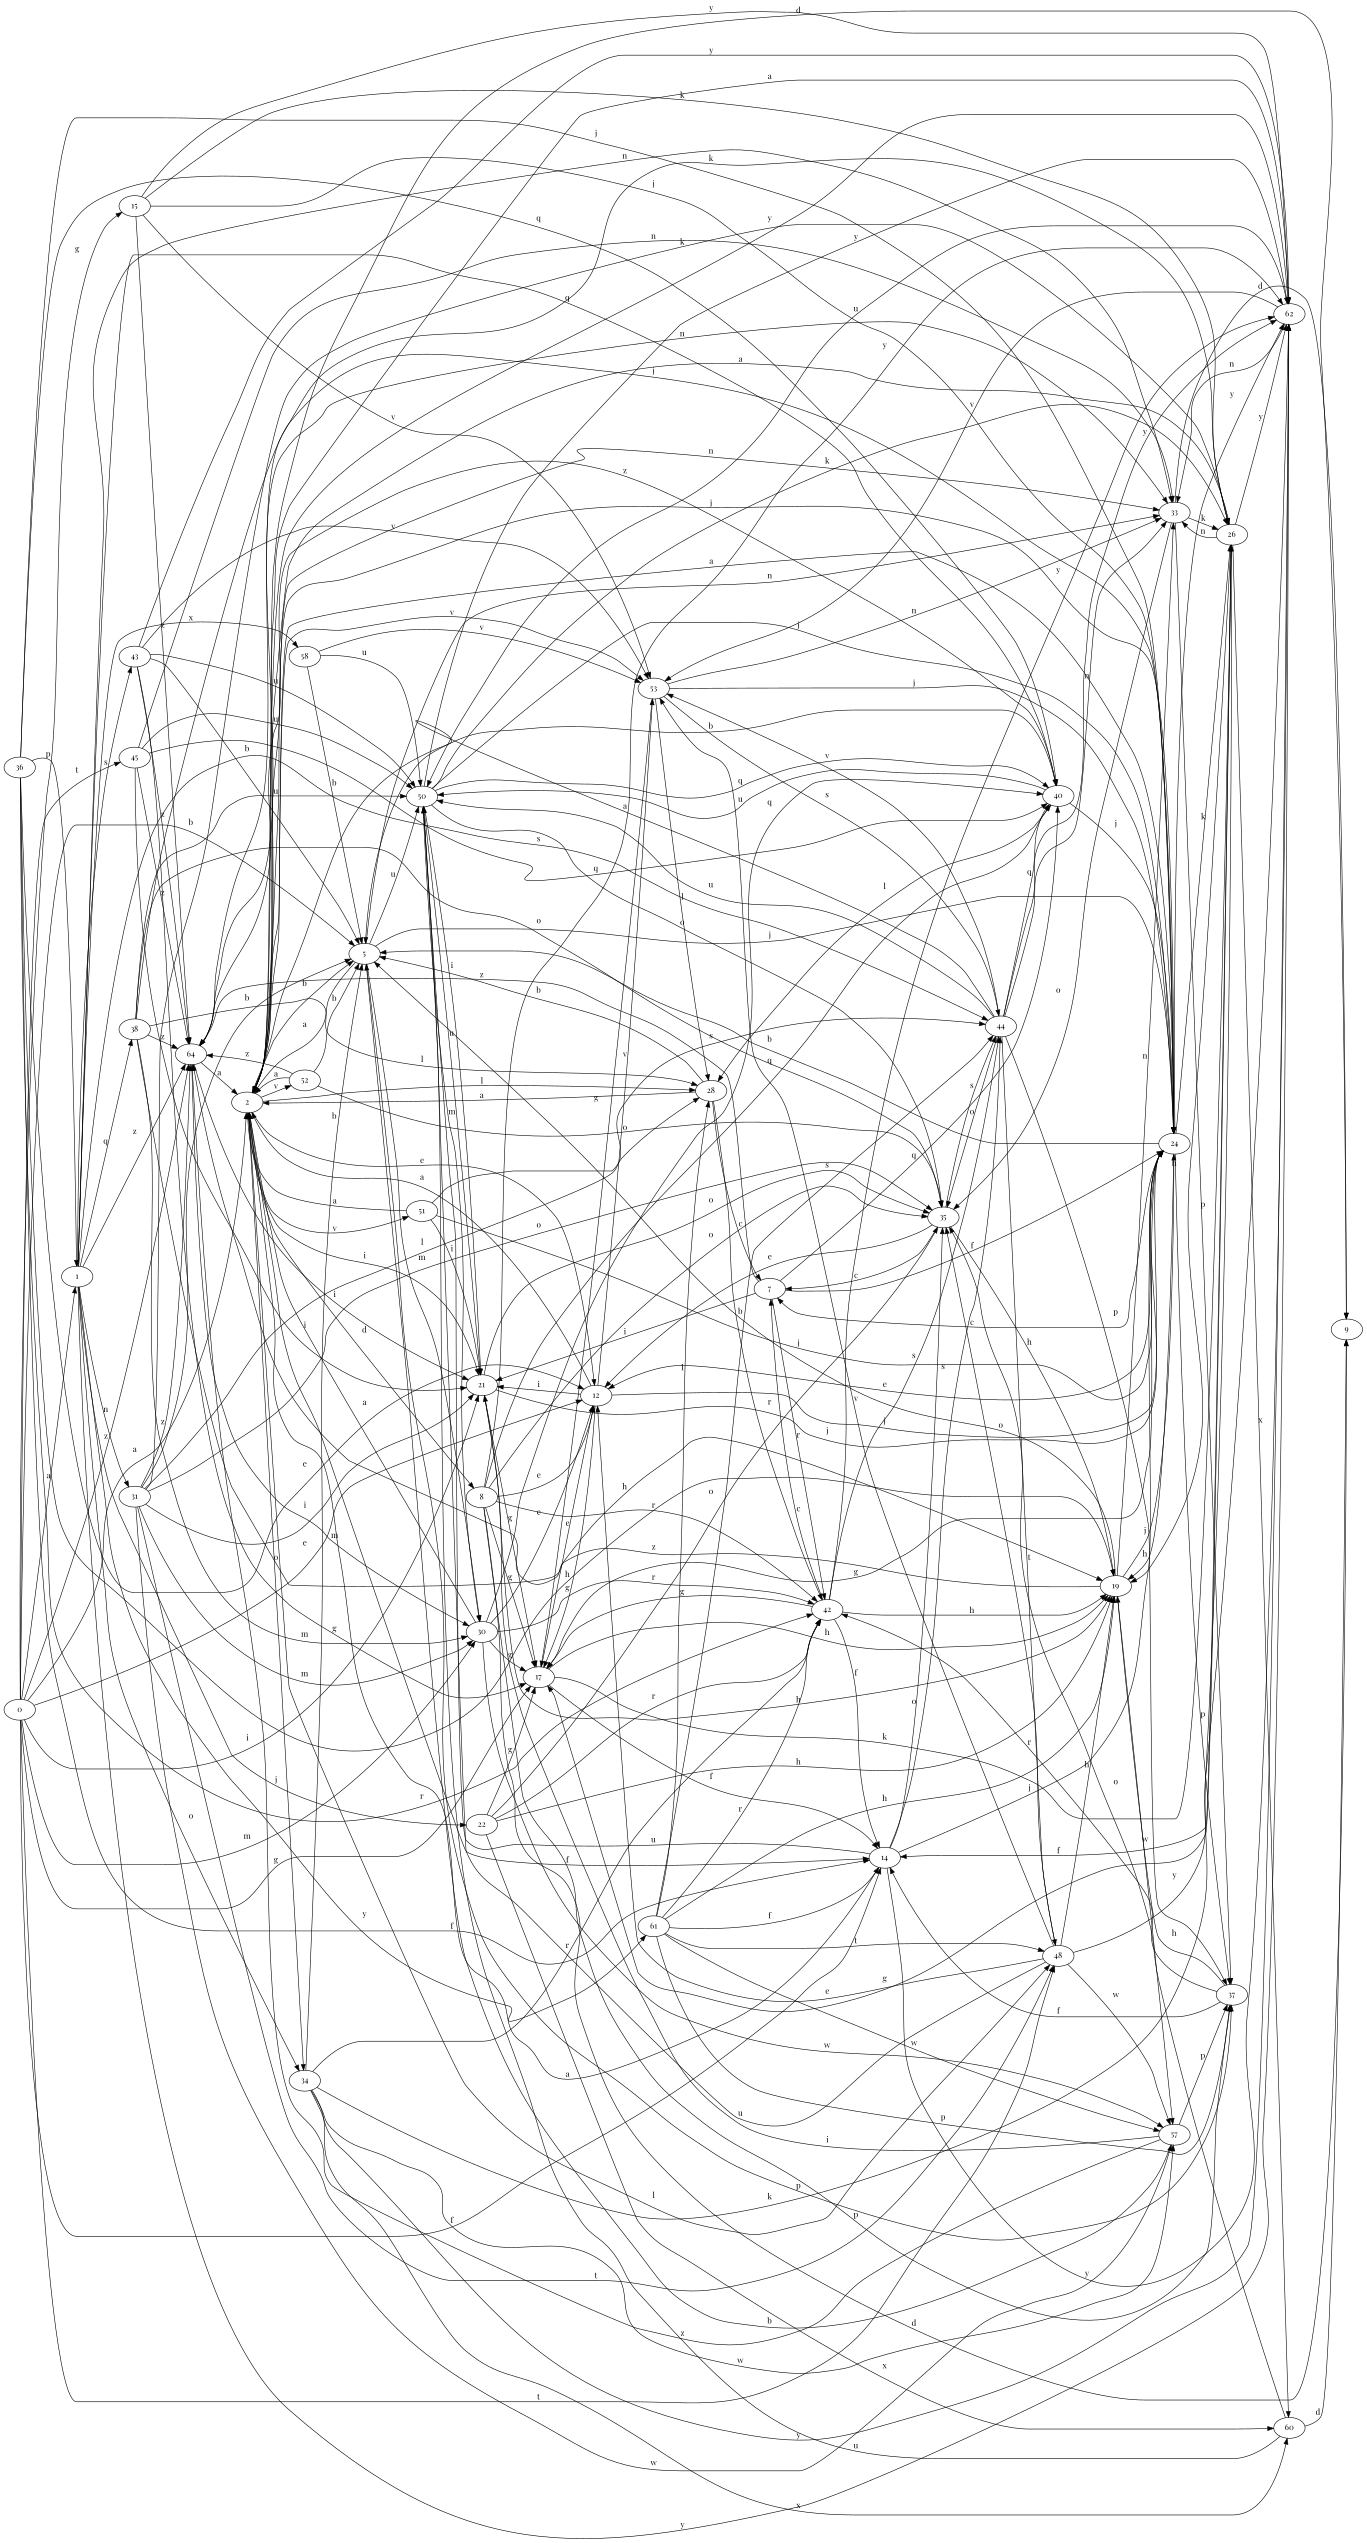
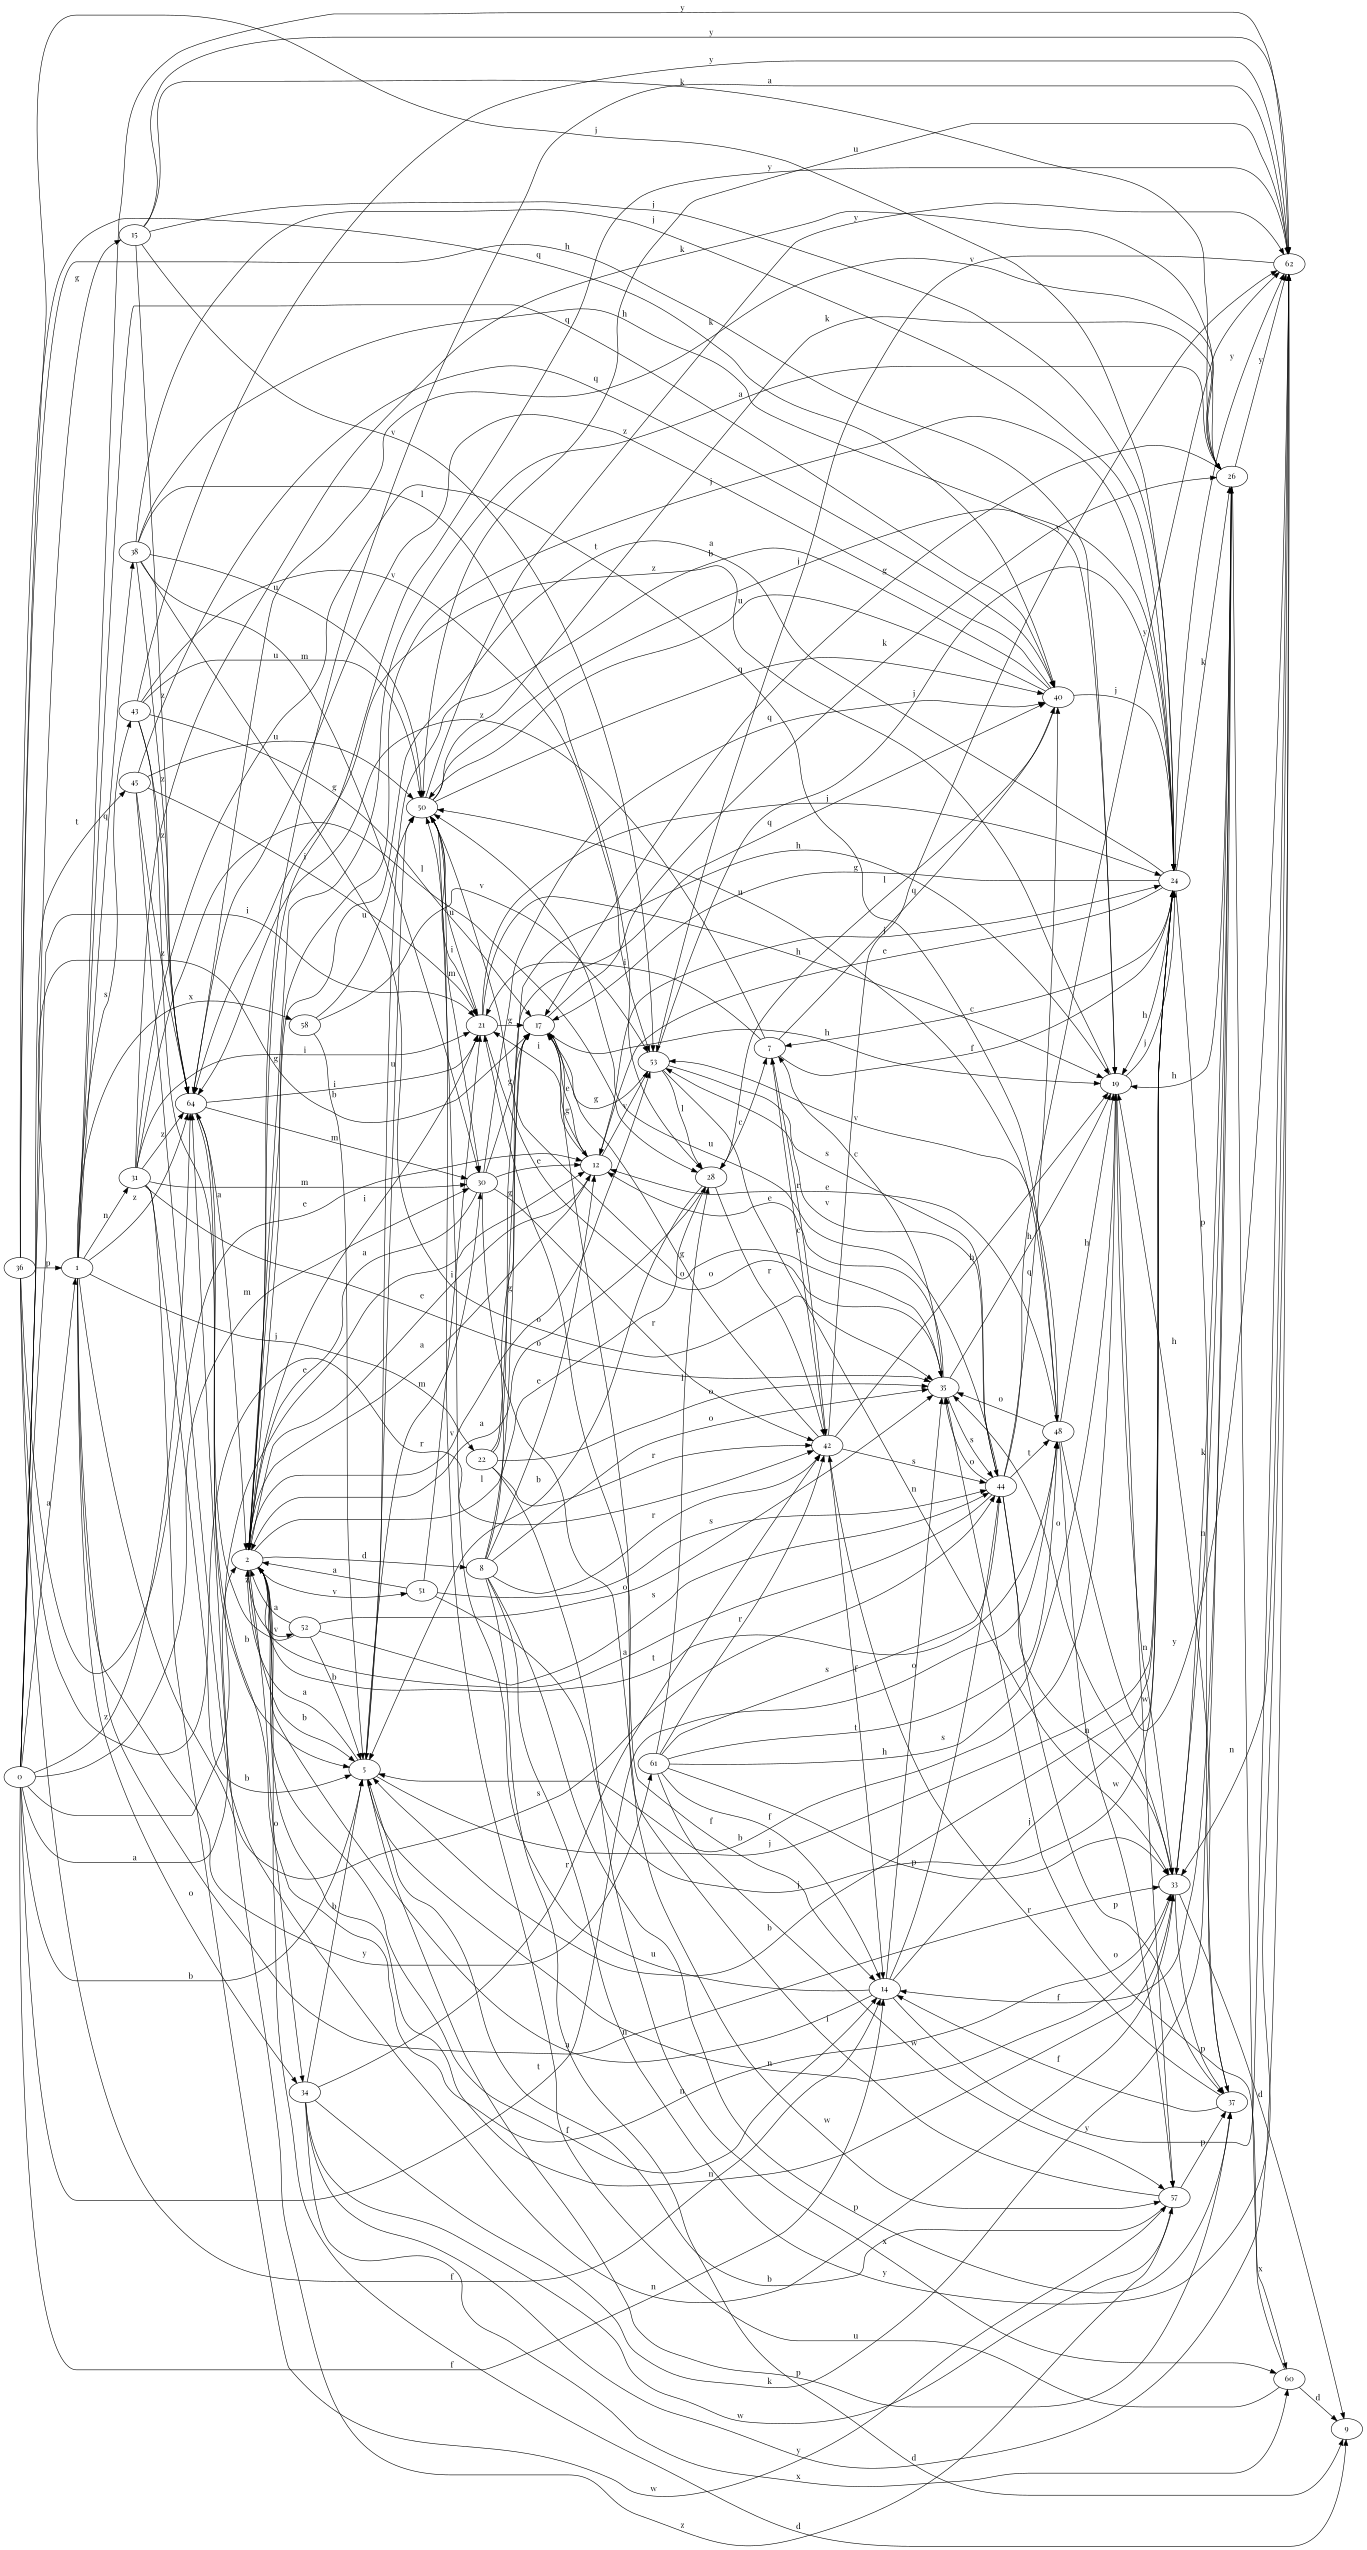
none -> (651, 1614)
(952, 2125) -> (917, 1868)
(654, 2196) -> (654, 1658)
